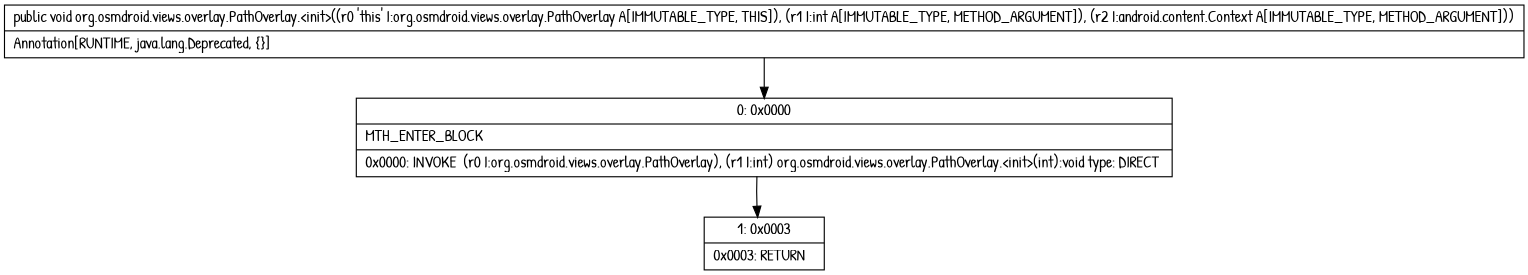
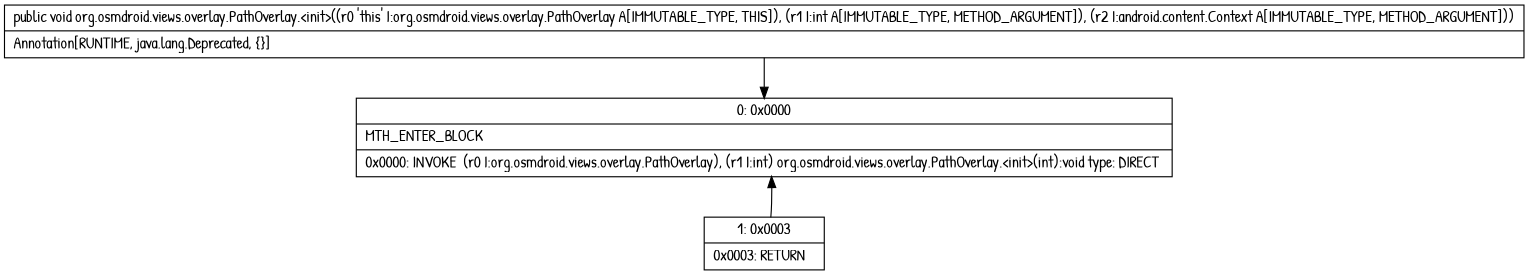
(757, 191) -> (772, 203)
